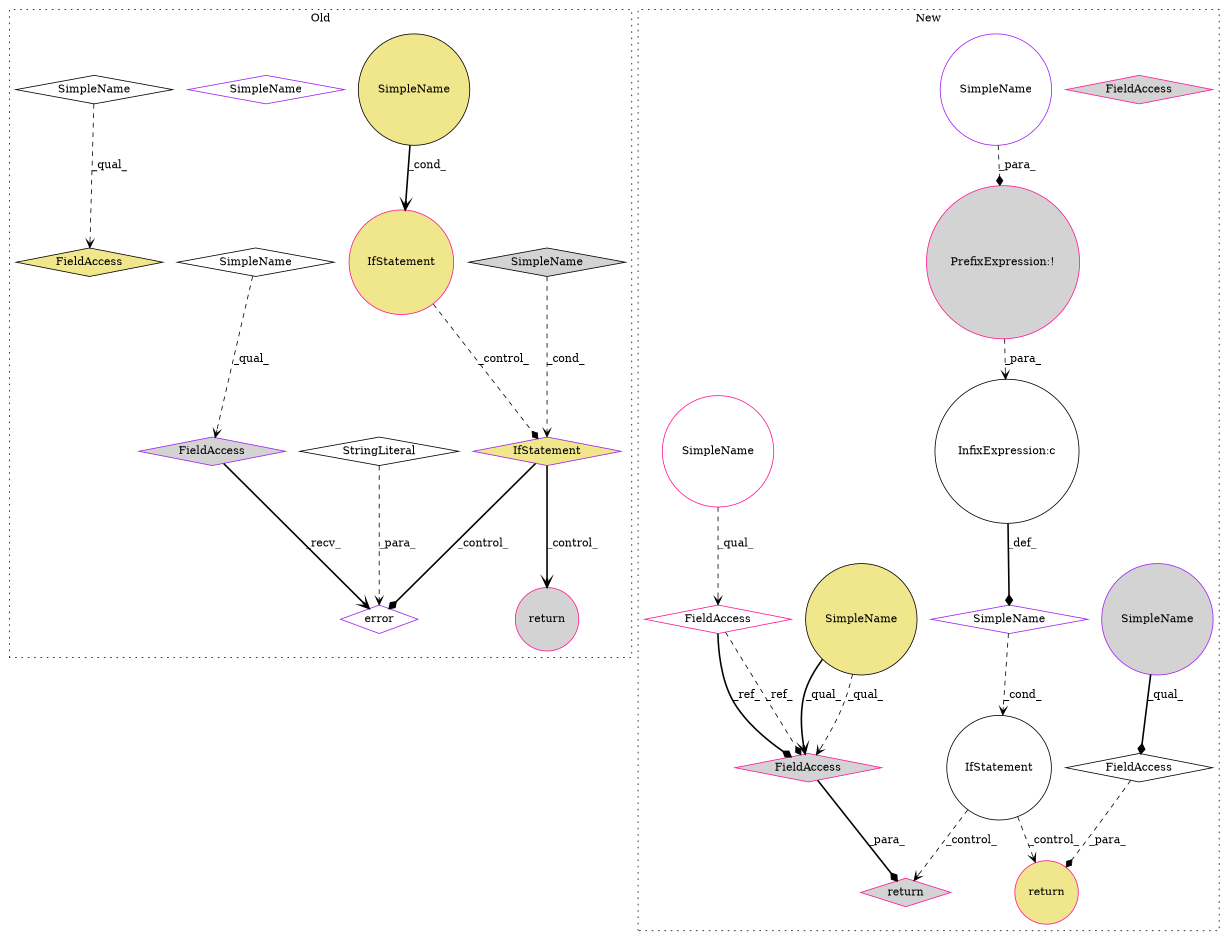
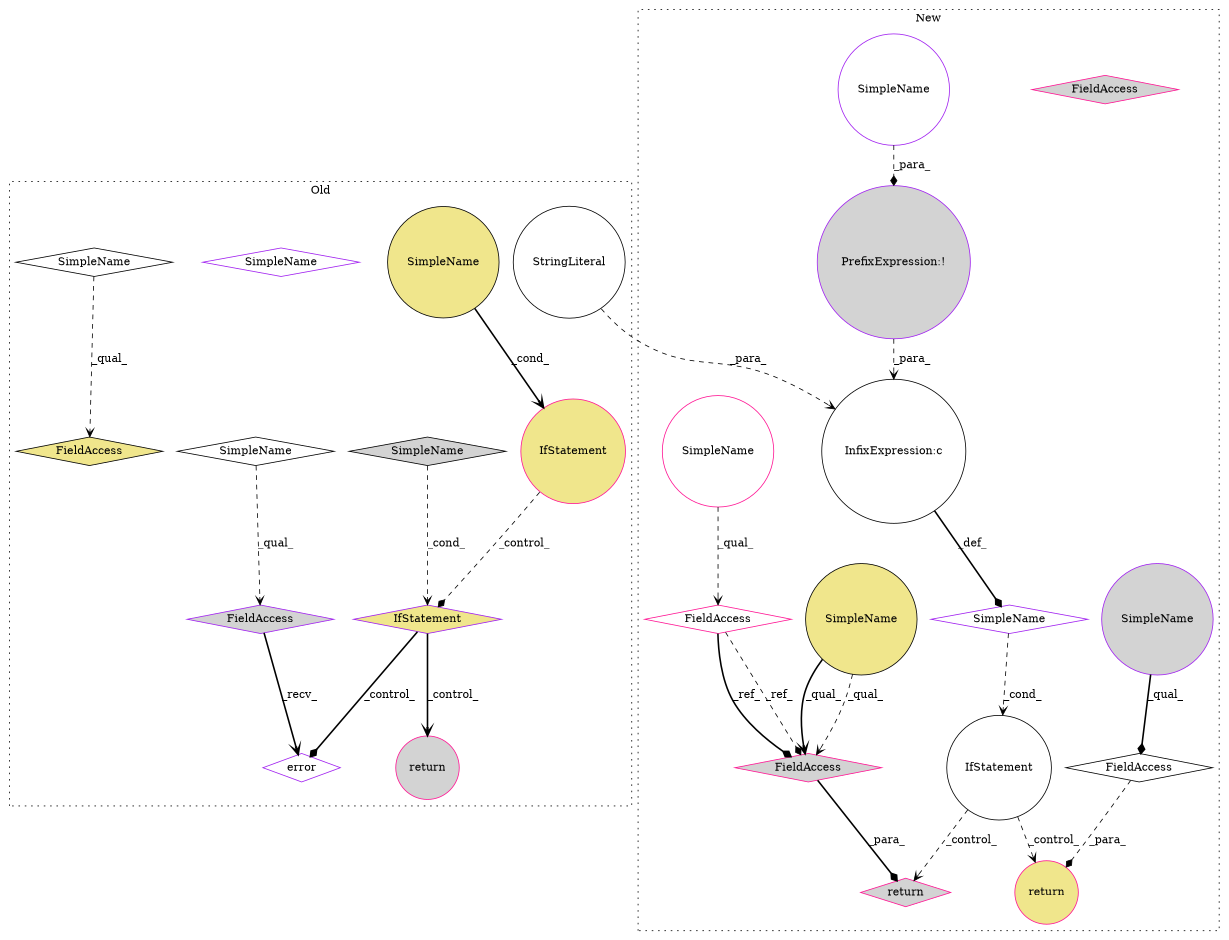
(1003, 262) -> (894, 262)
(379, 451) -> (569, 262)
(379, 531) -> (711, 363)
